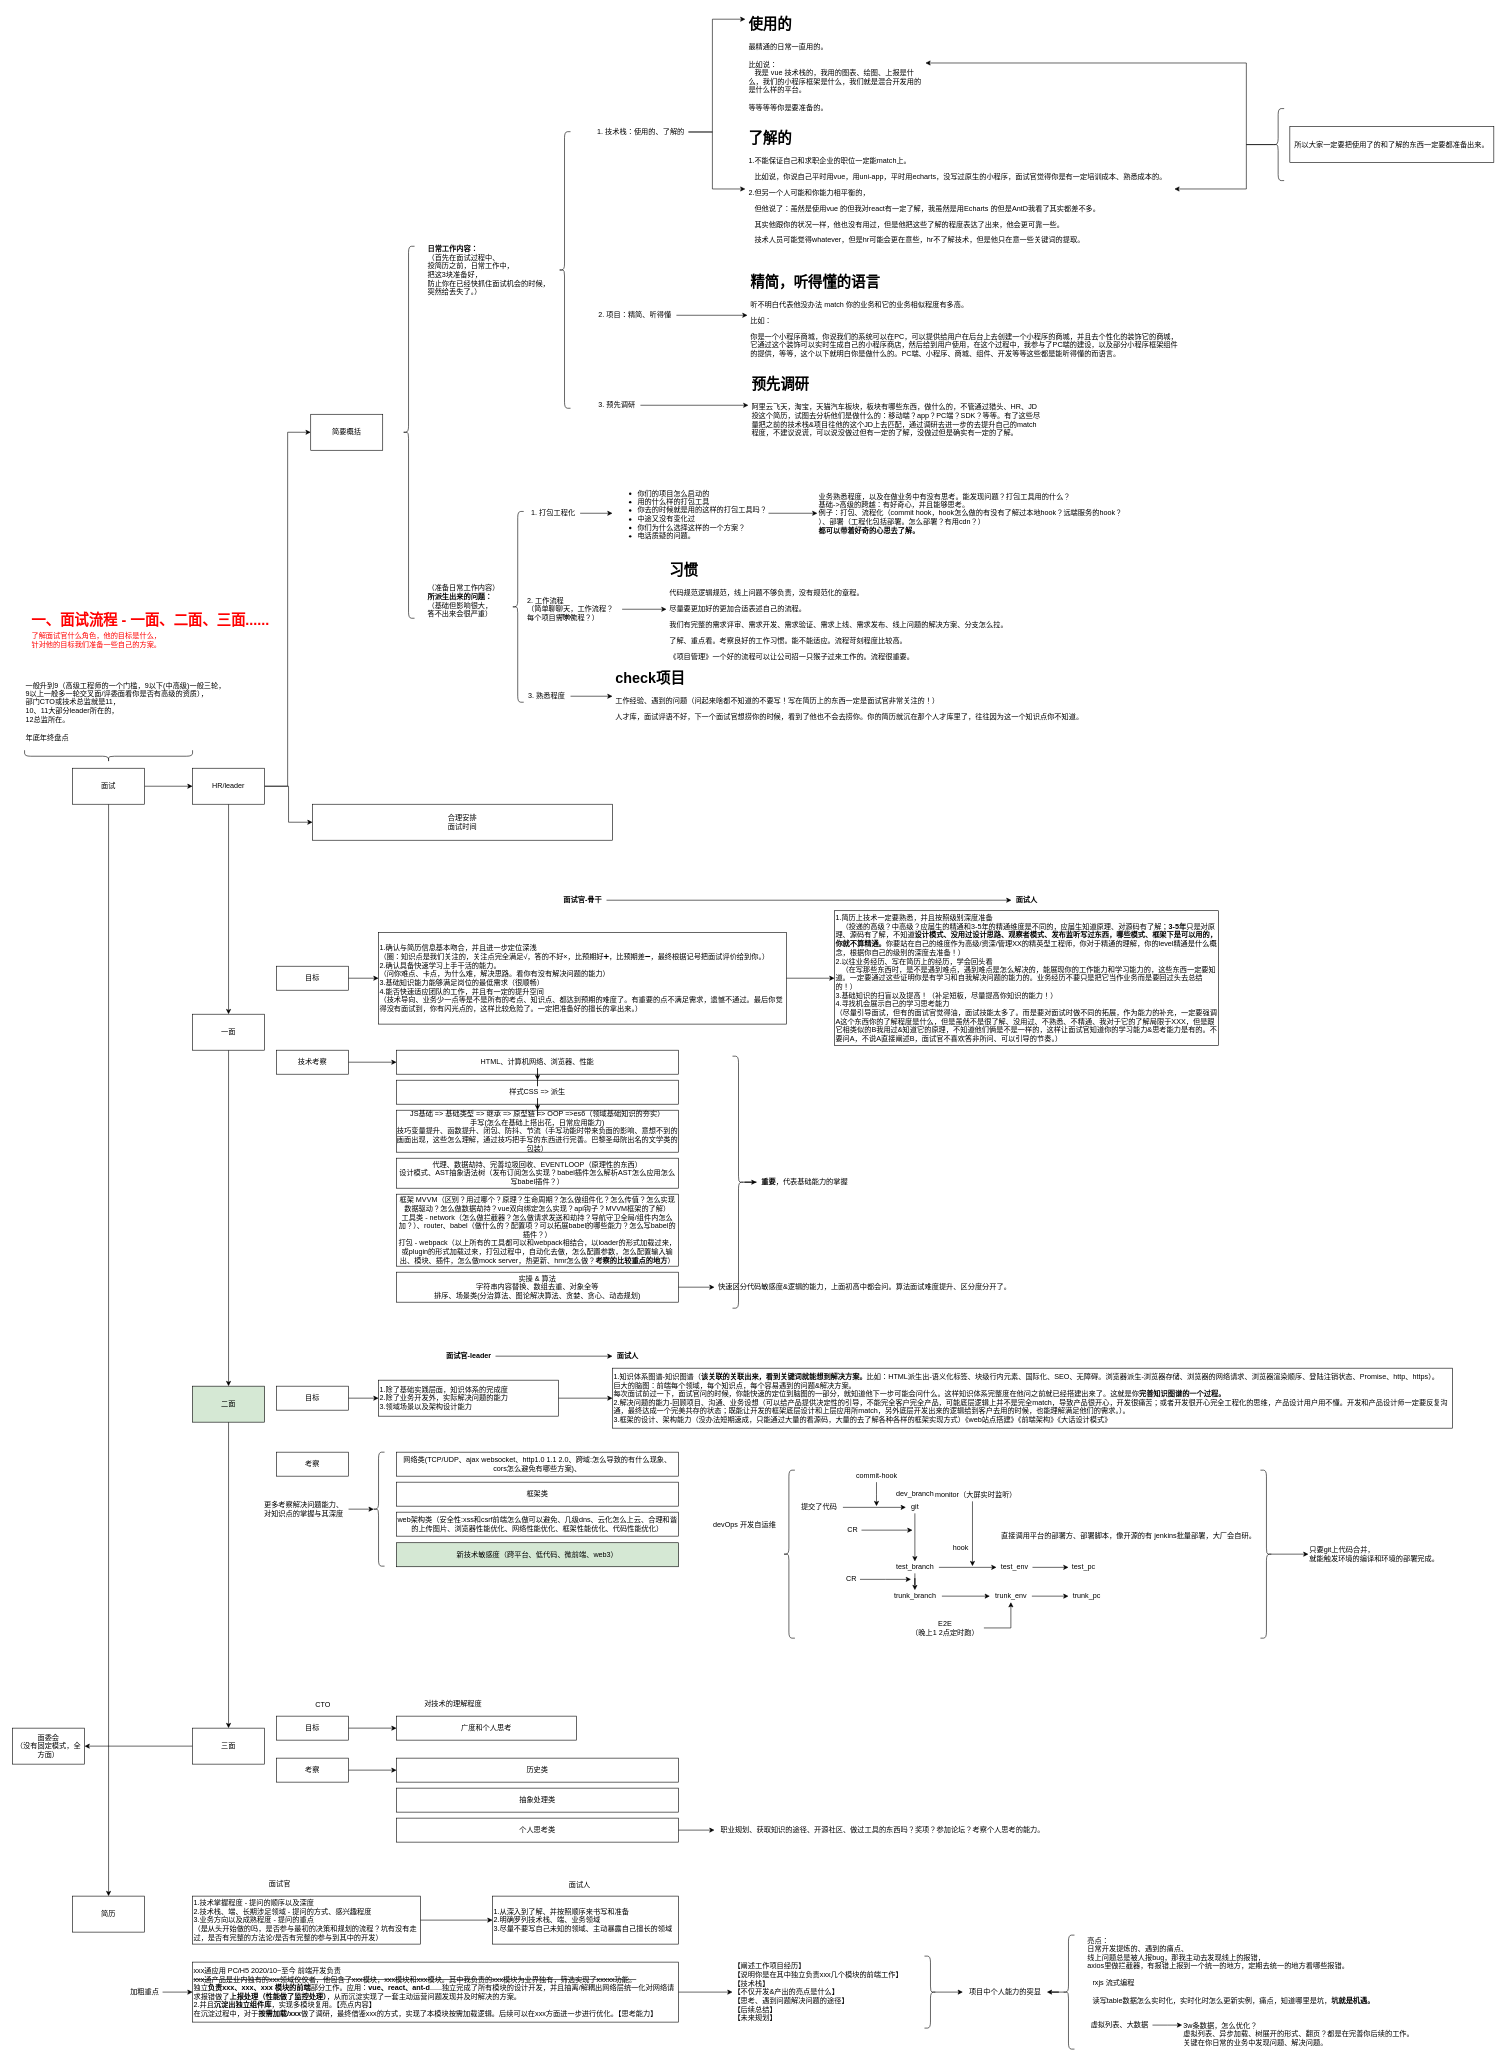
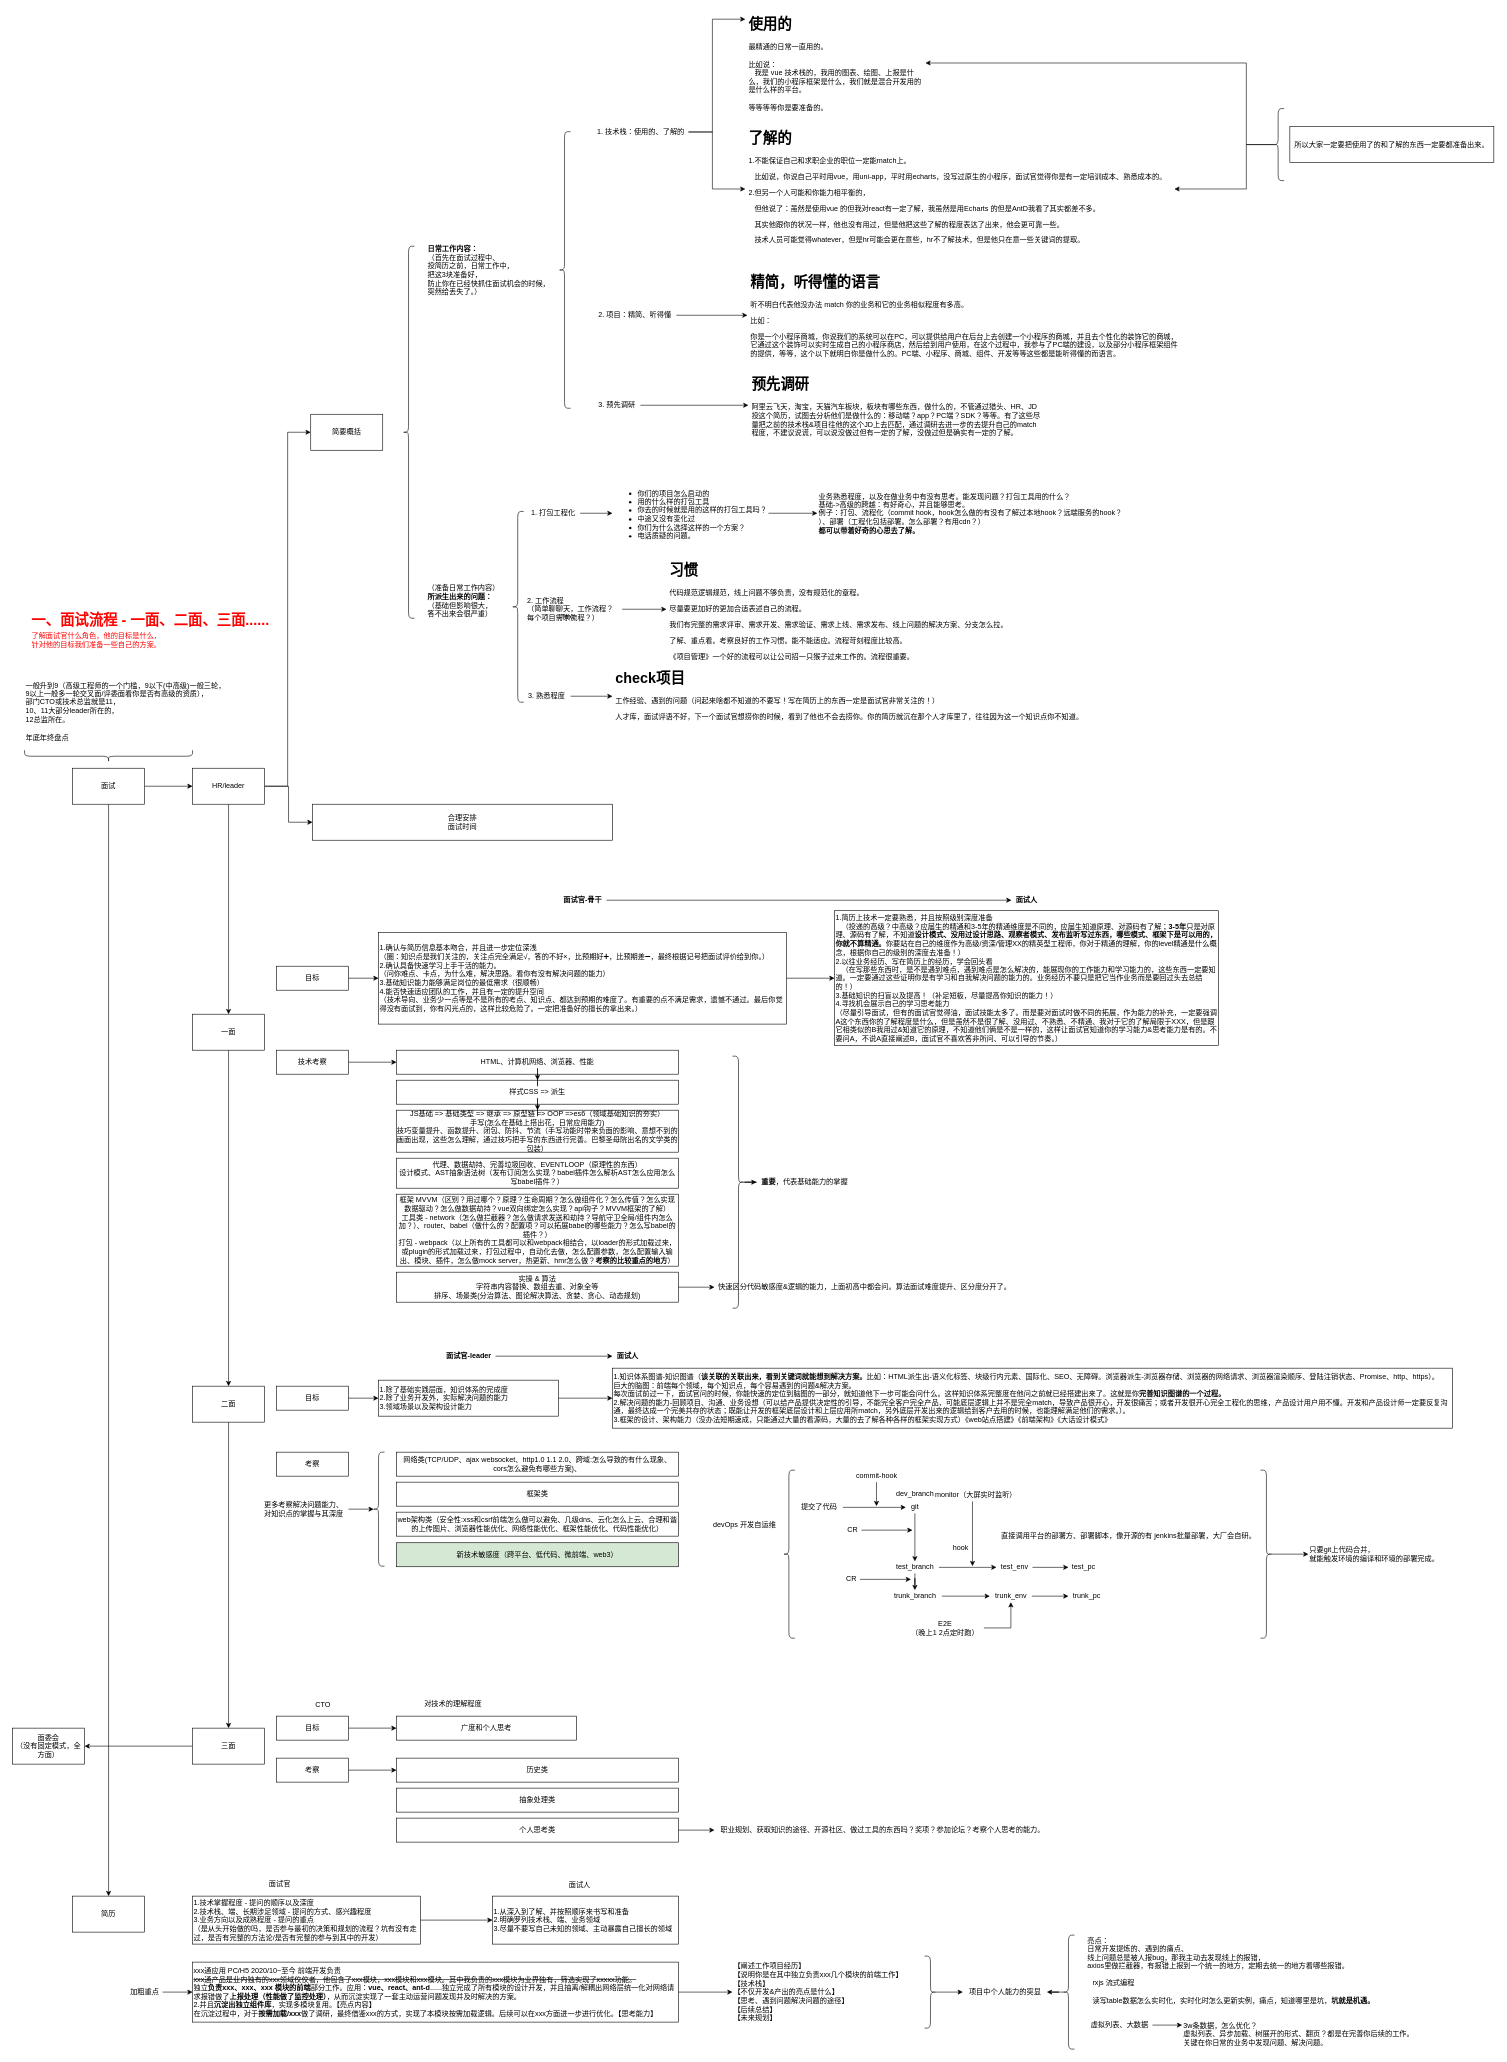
(228, 1404) -> (228, 1404)
